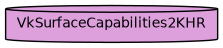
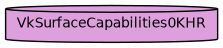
(112, 24) -> (112, 24)
